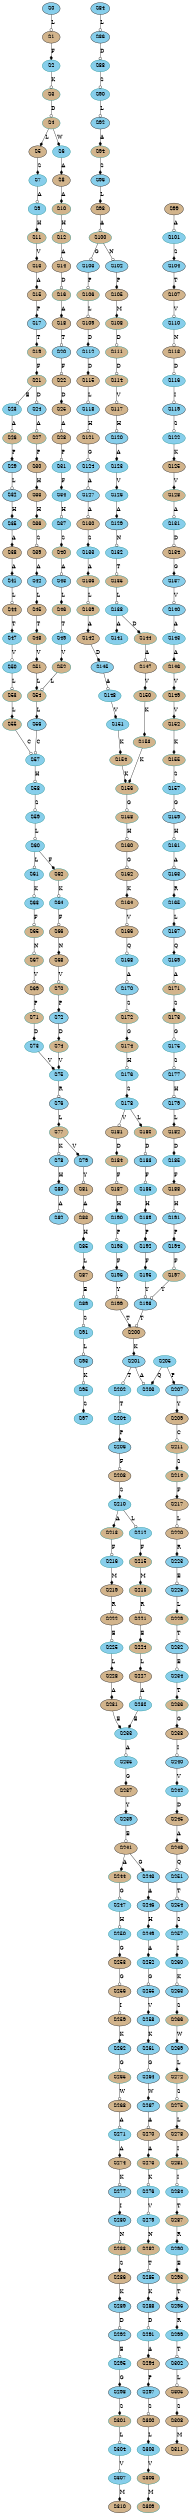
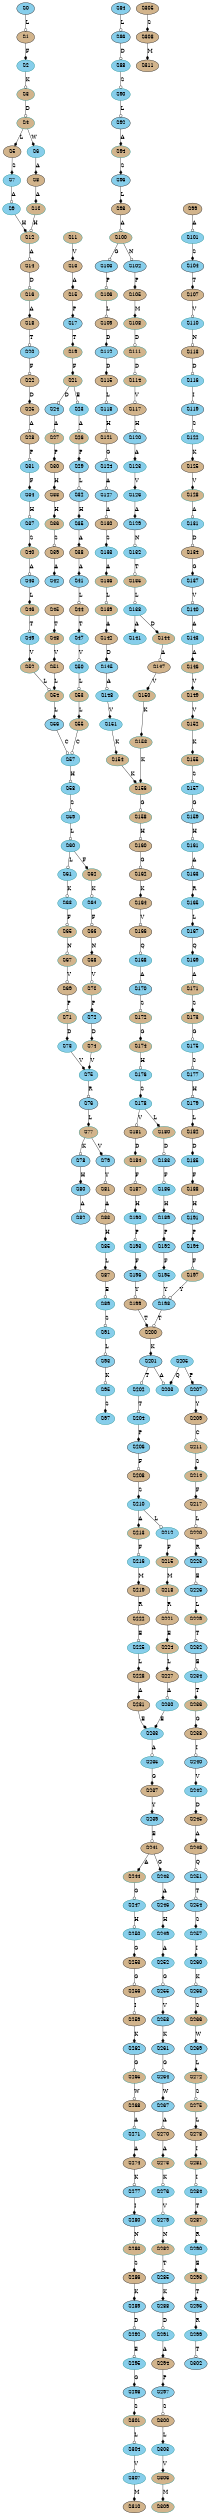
(37, 221) -> (19, 222)
(37, 594) -> none
(177, 2377) -> none
